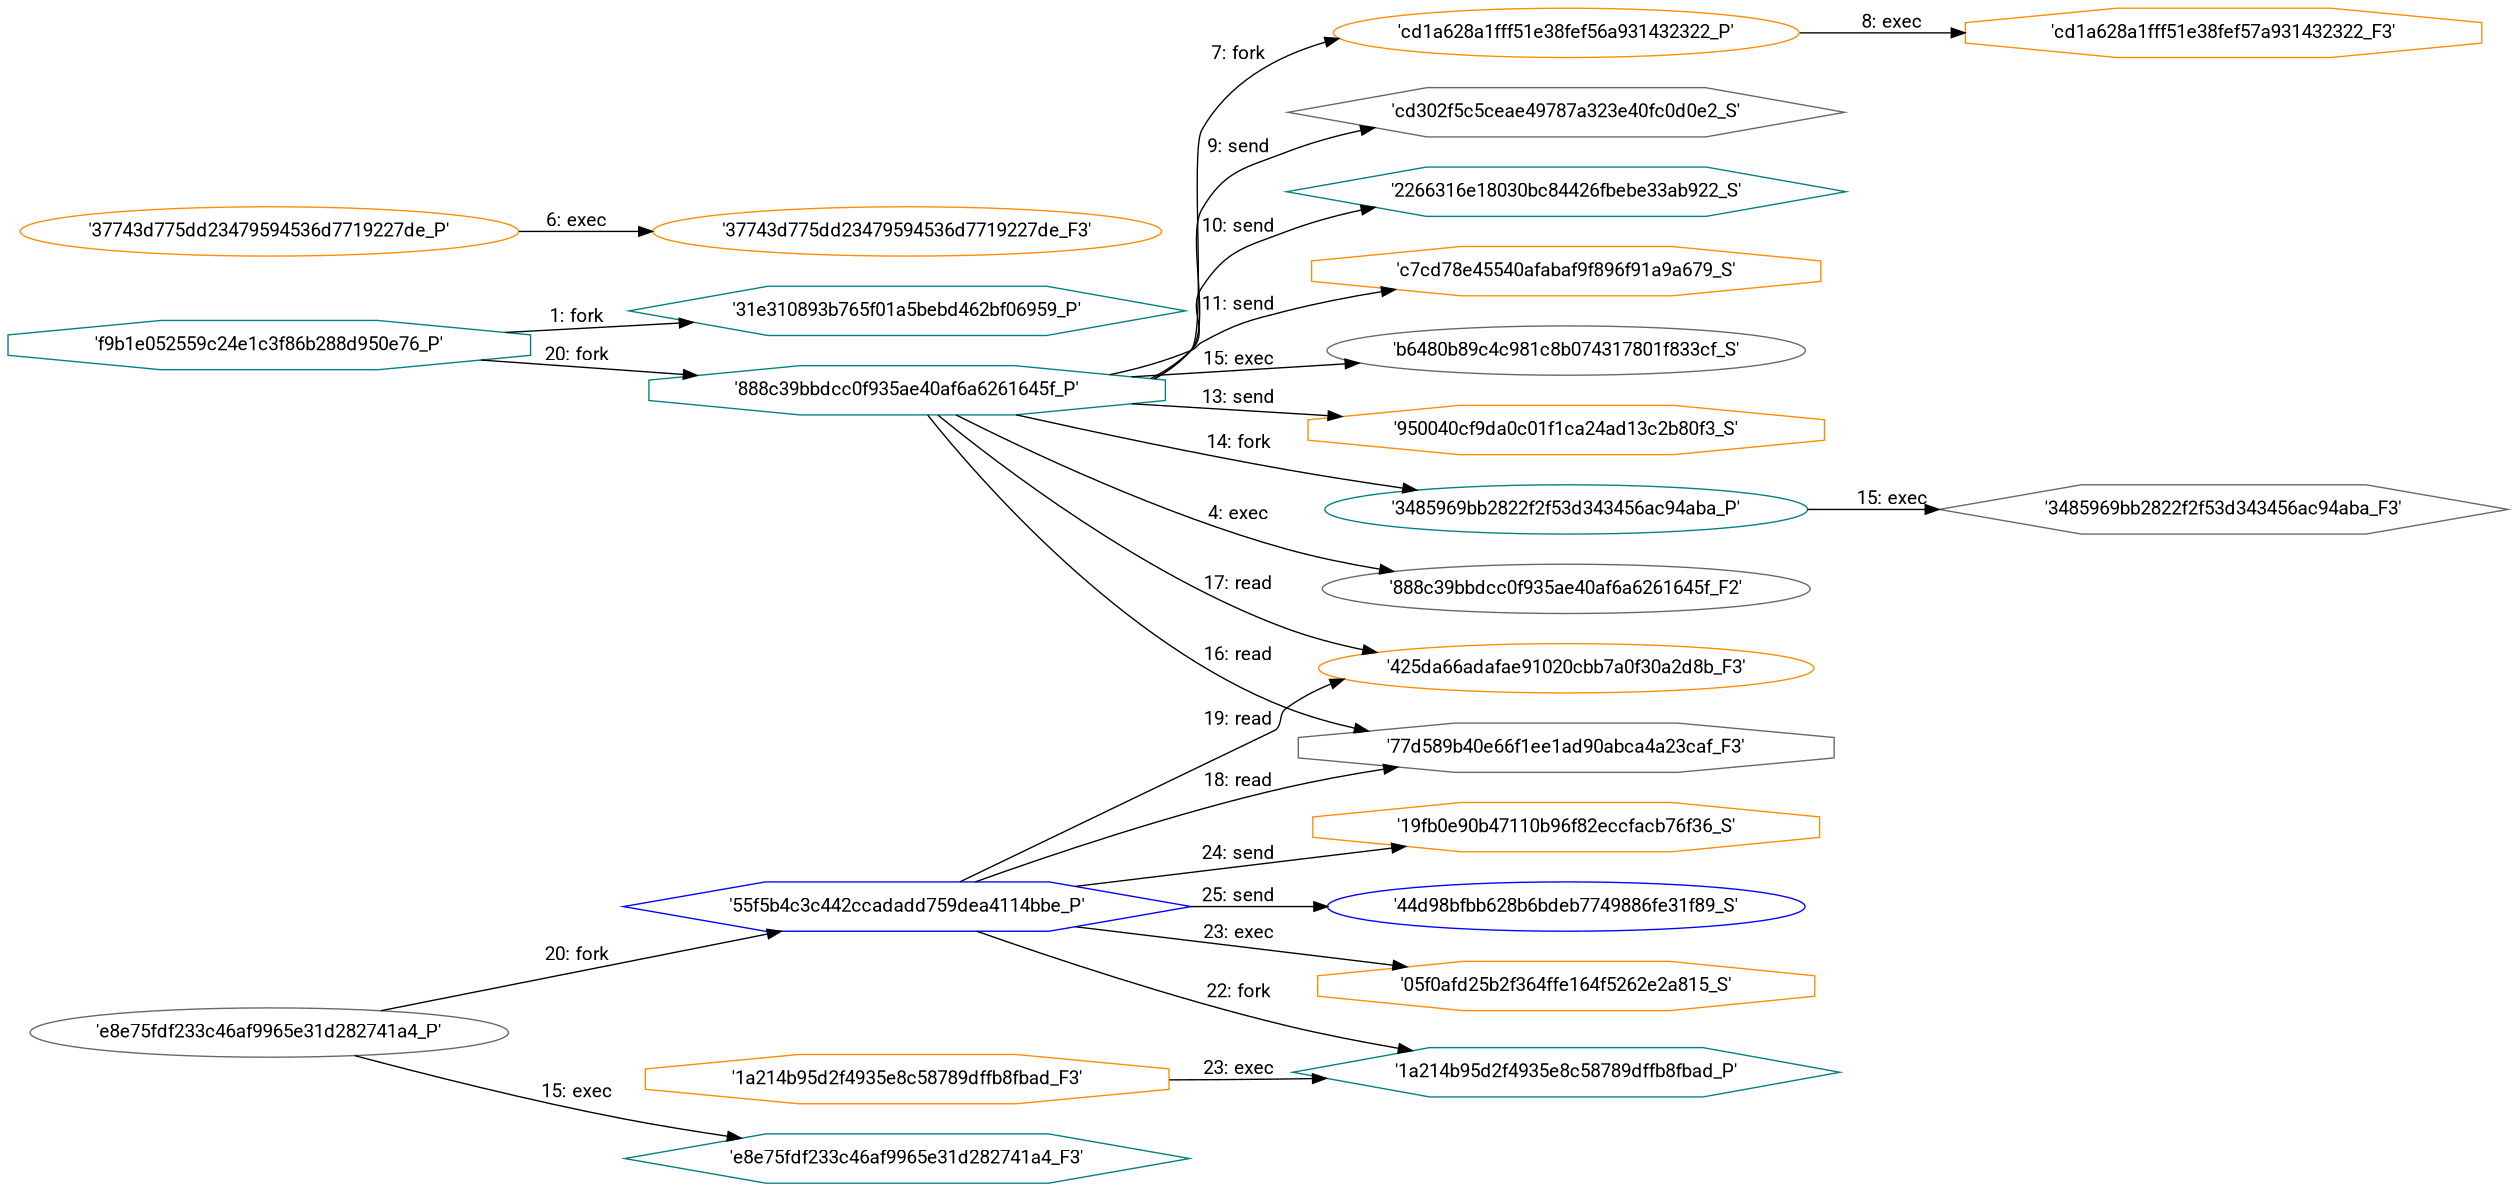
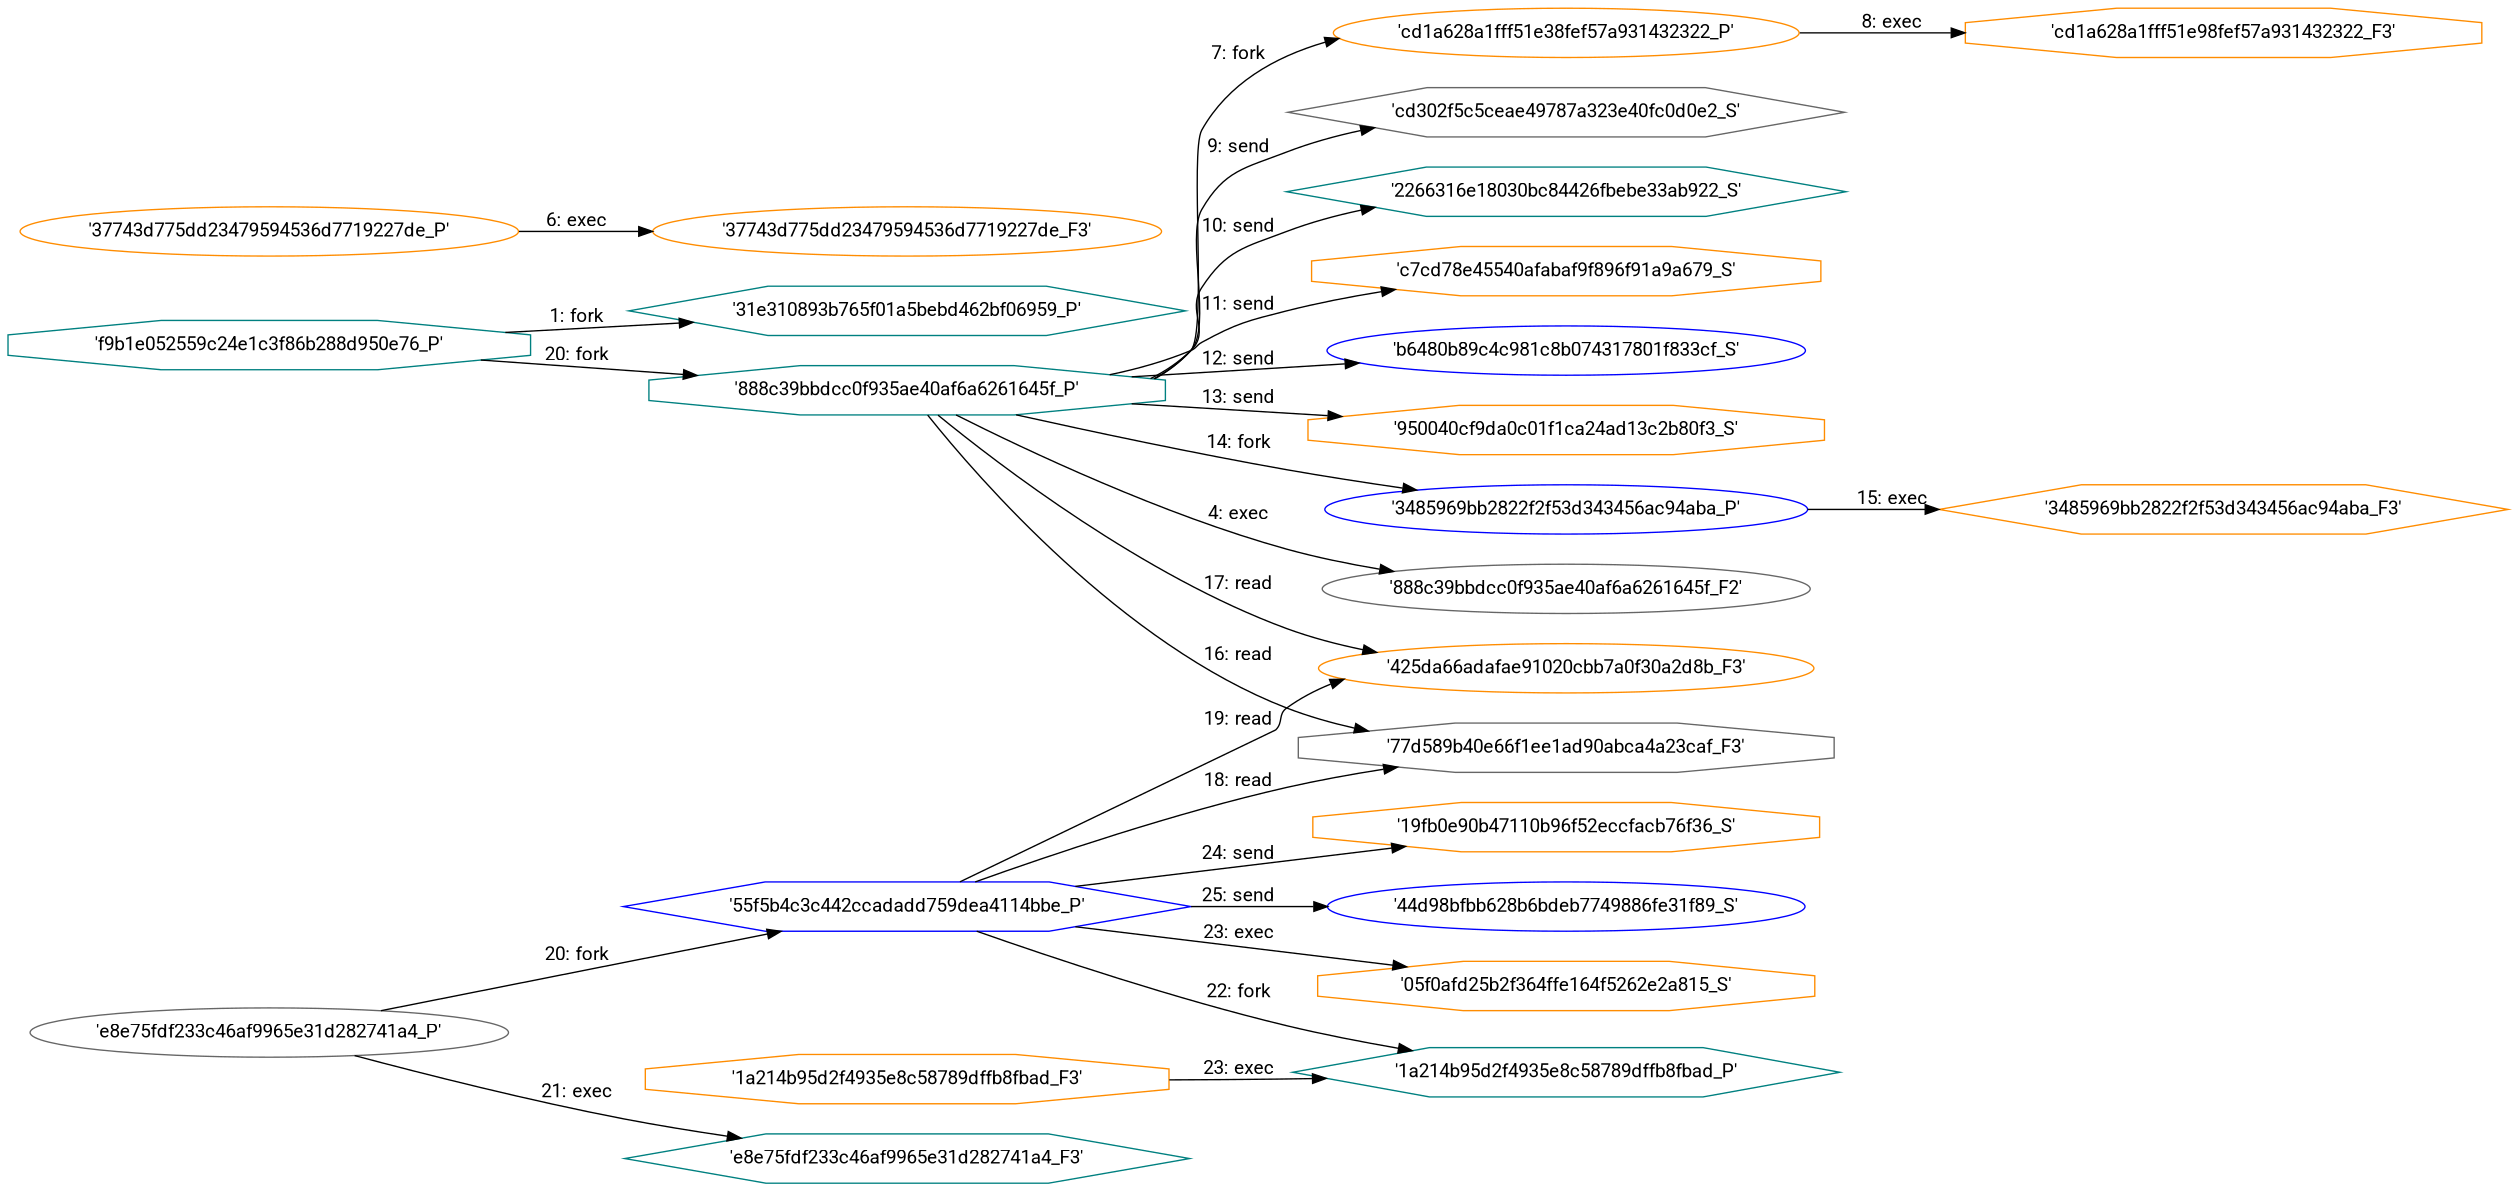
(1566, 33) -> (1566, 33)
(2224, 33) -> (2224, 33)
(1566, 351) -> (1566, 351)
(1239, 359) -> (1239, 359)
(1566, 509) -> (1566, 509)
(2224, 509) -> (2224, 509)
(1566, 827) -> (1566, 827)
(577, 1092) -> (577, 1092)
